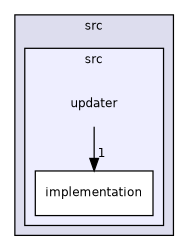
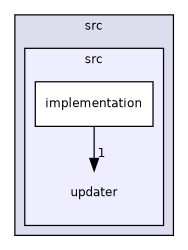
(94, 143) -> (94, 143)
